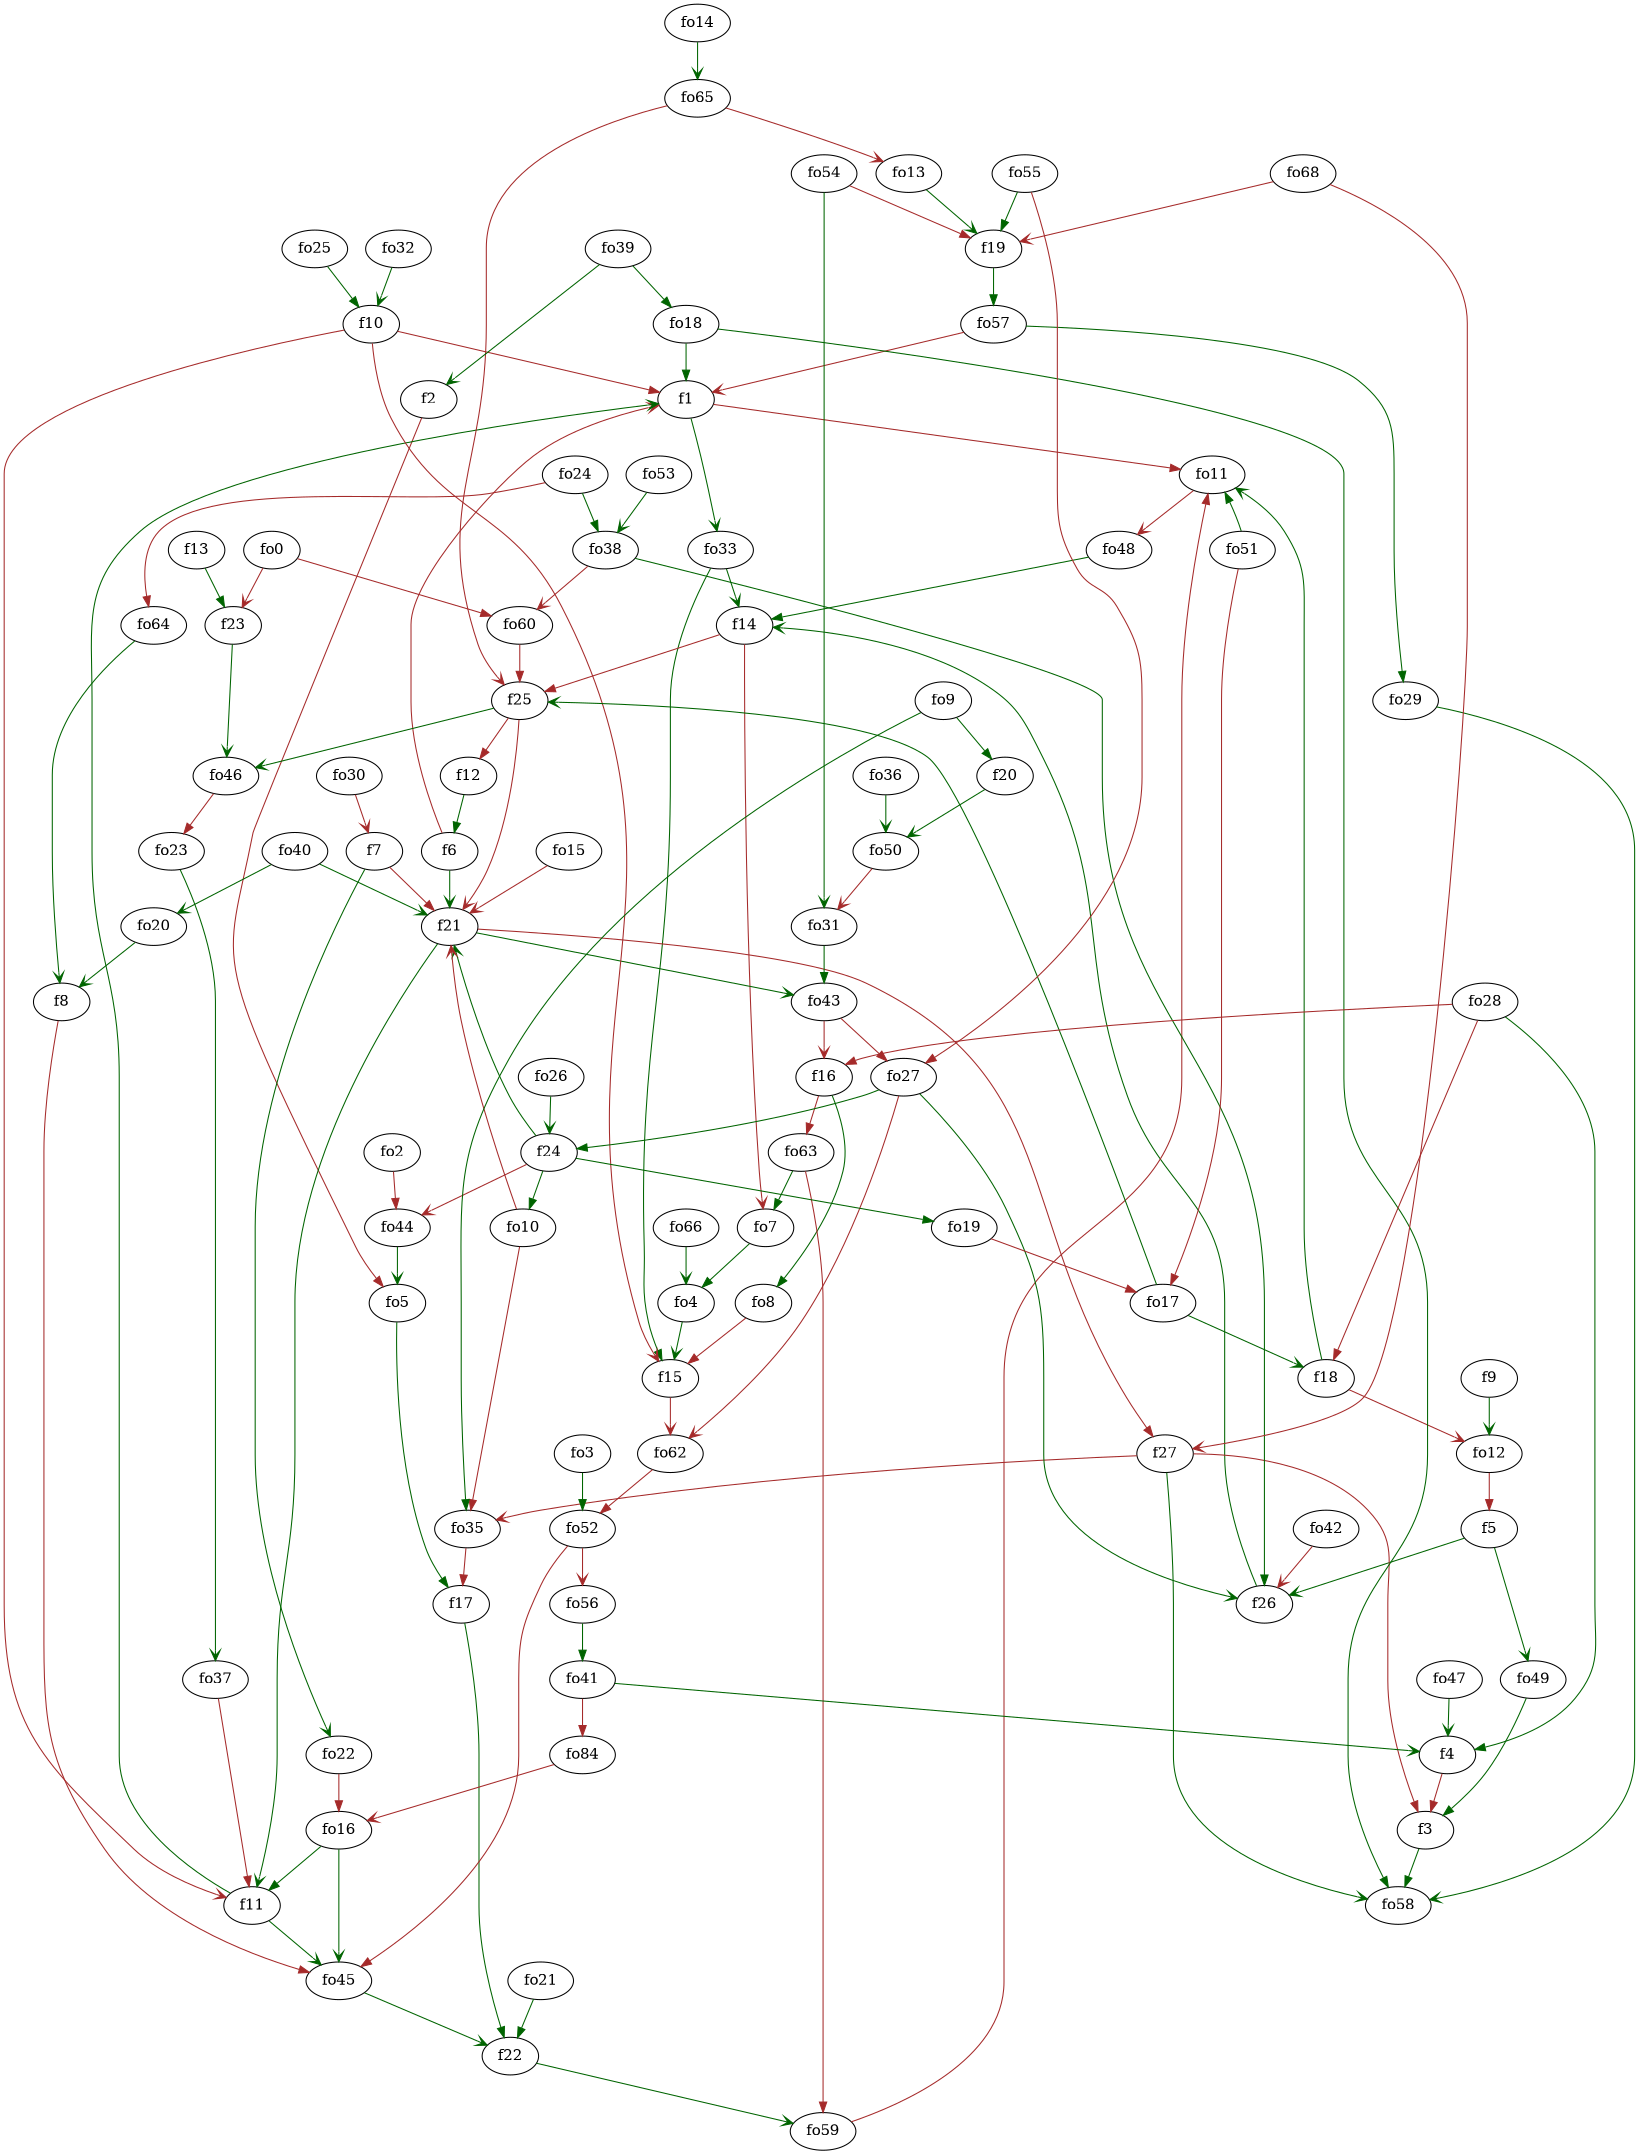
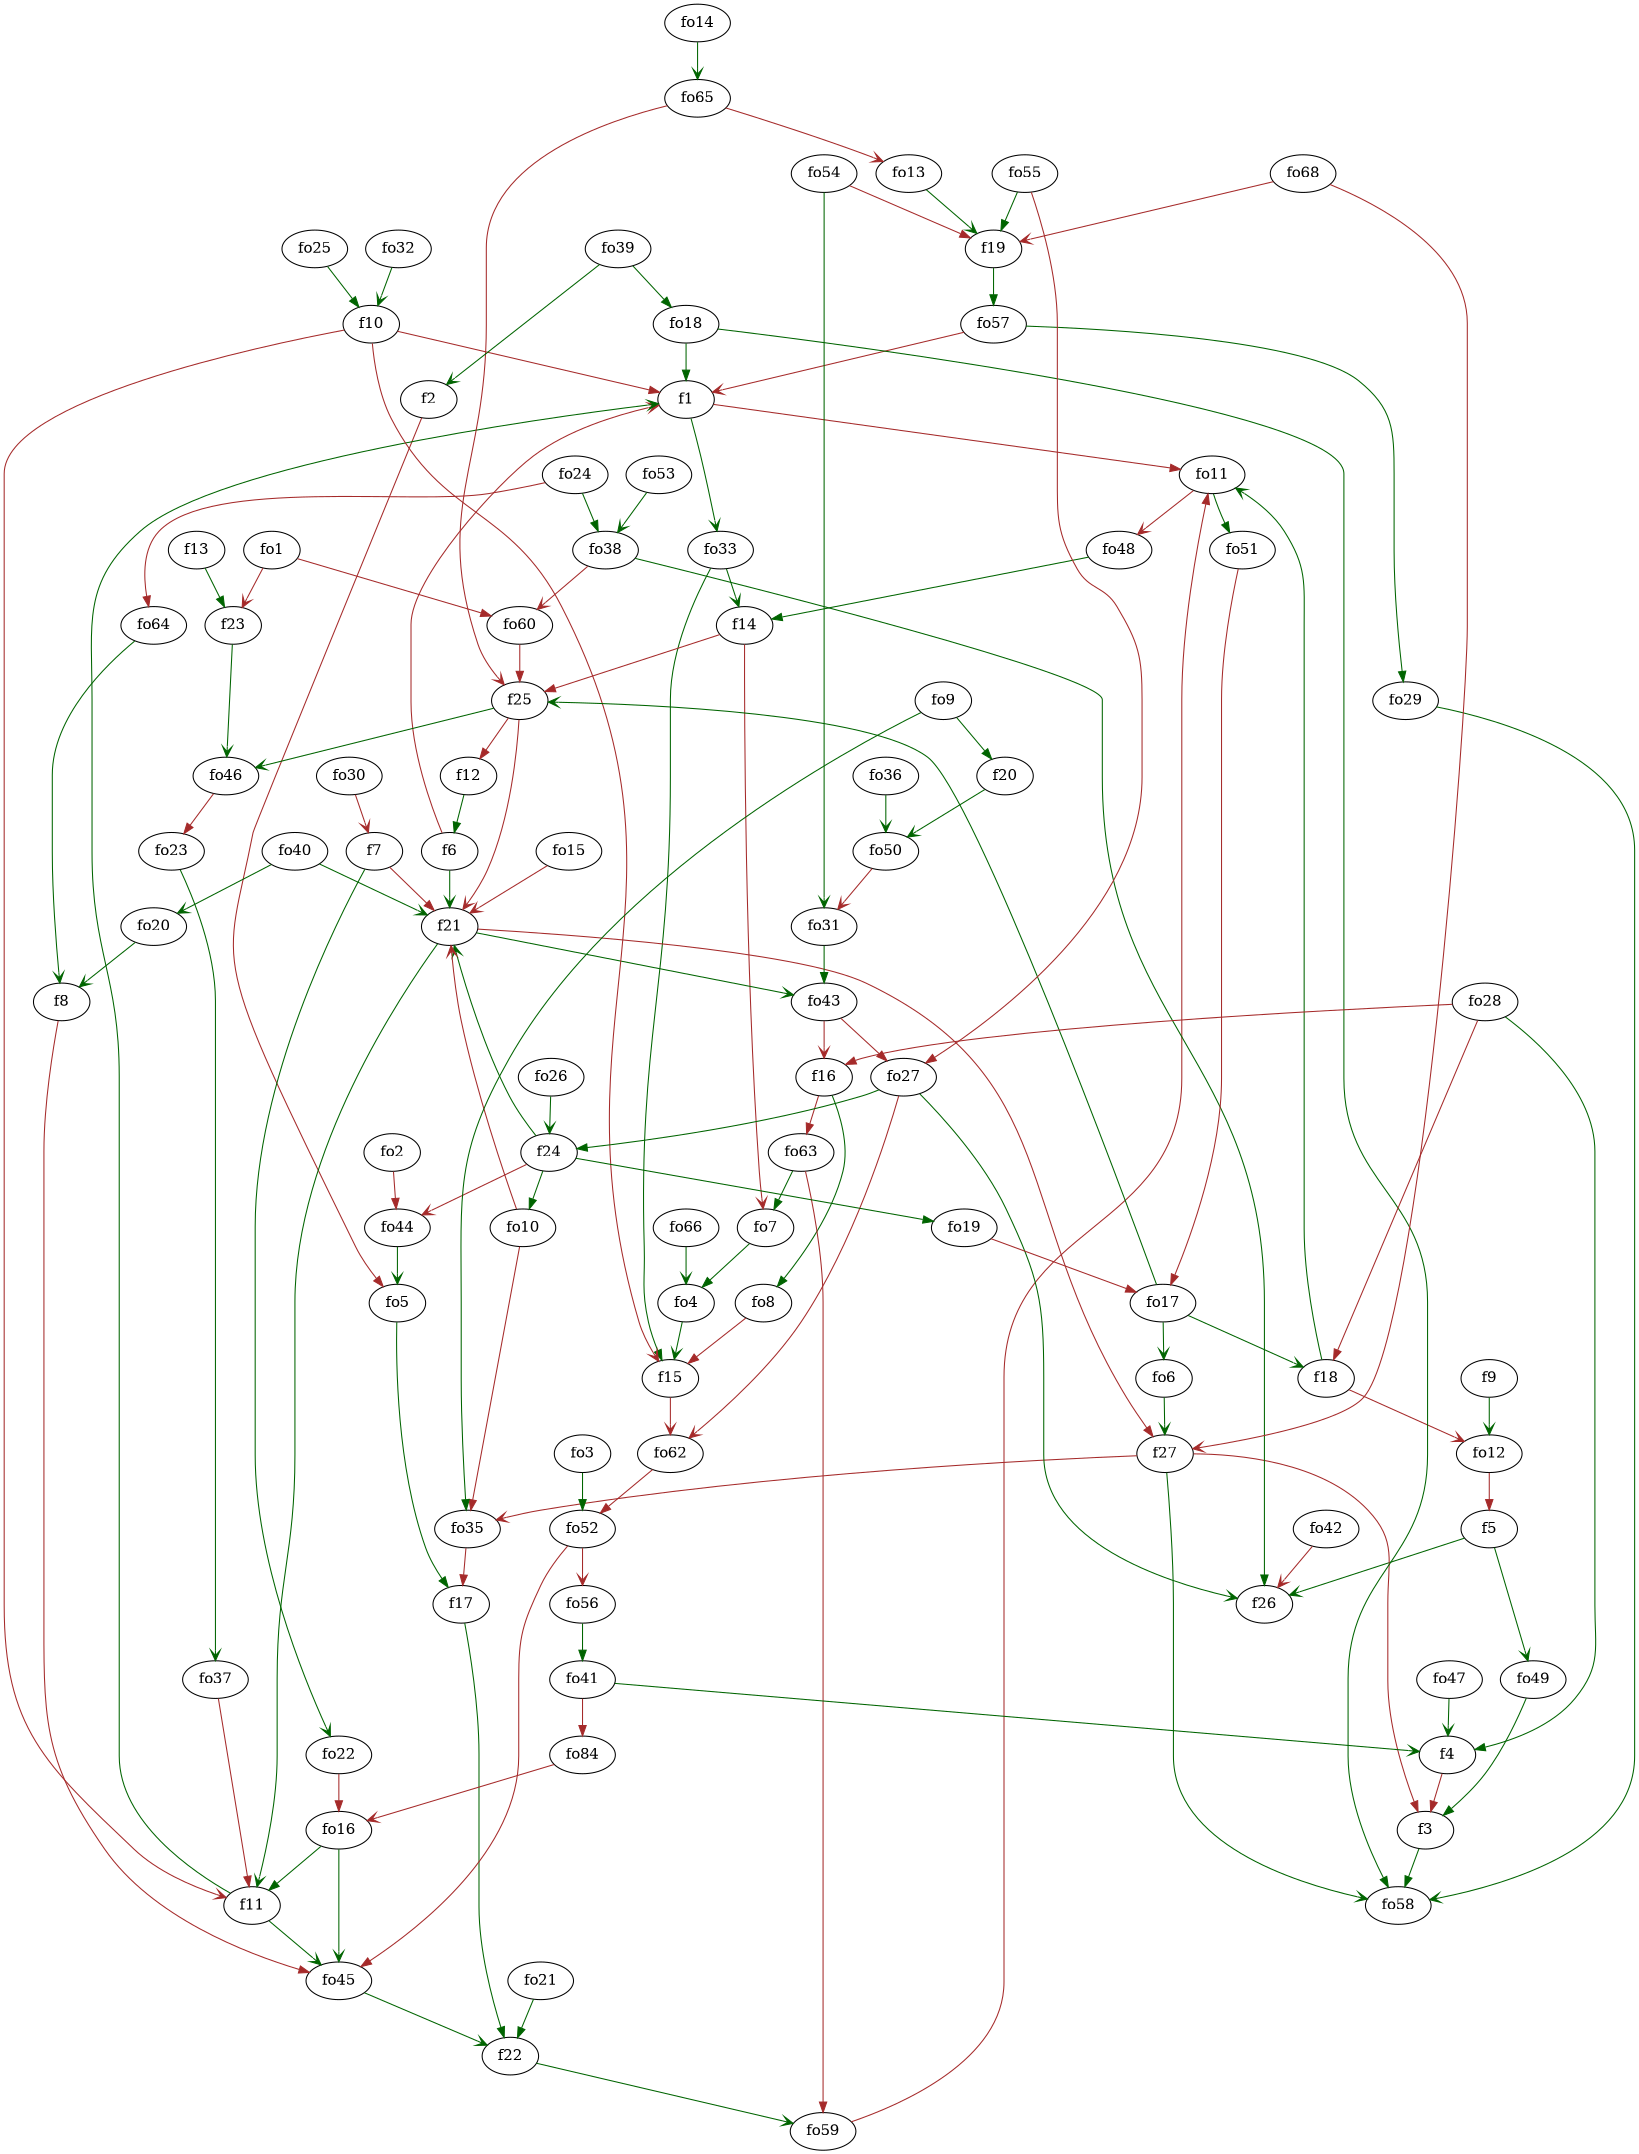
(1236, 516) -> (1219, 509)
(272, 550) -> (272, 550)
(1116, 1059) -> none
none -> (1164, 1378)
